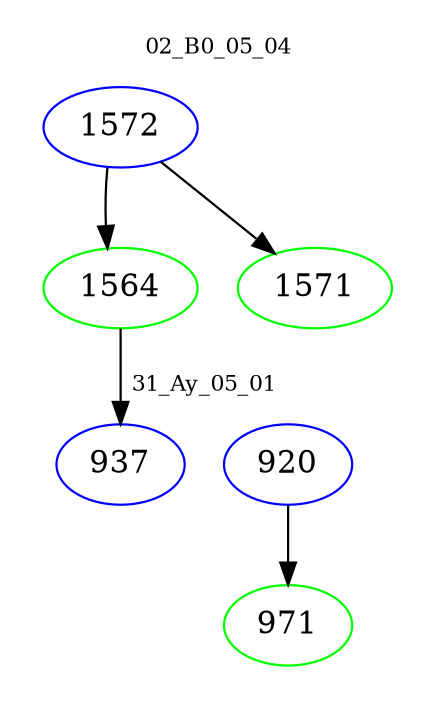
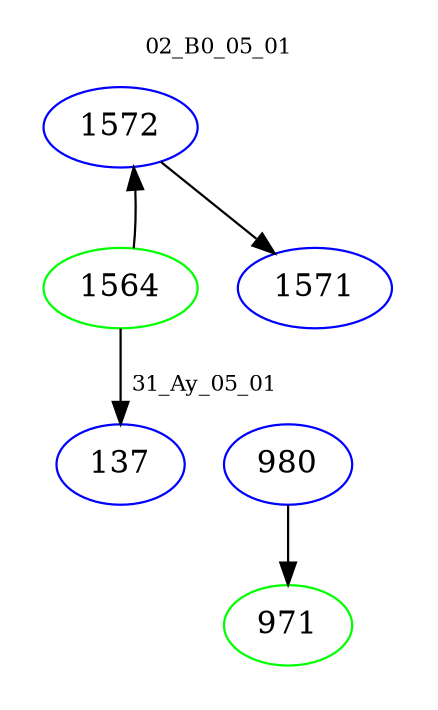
(219, 48) -> (219, 48)
(106, 196) -> (136, 219)
(315, 288) -> (315, 288)
(121, 465) -> (121, 465)
(288, 465) -> (288, 465)
